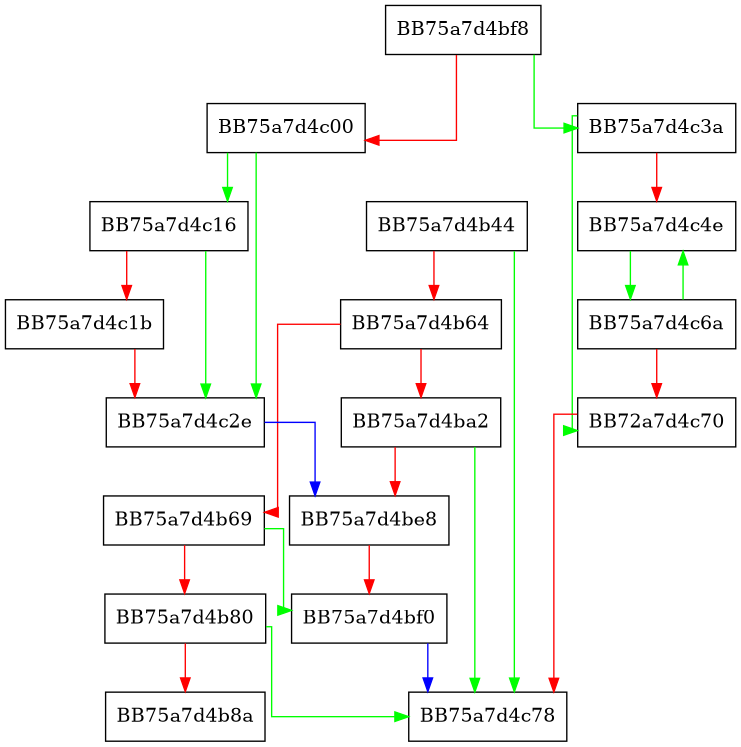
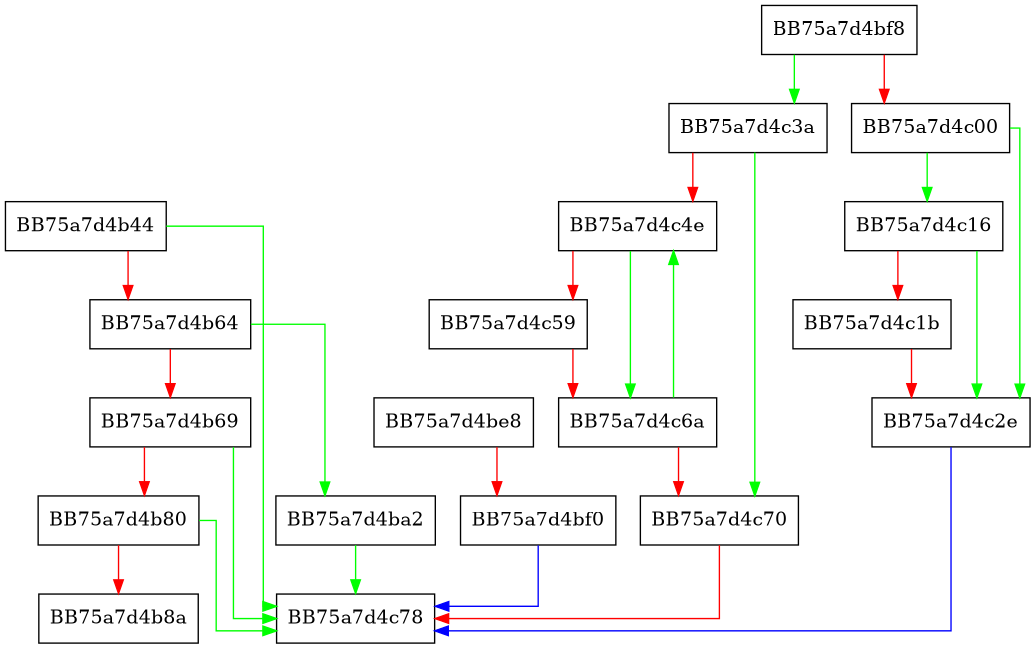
none -> (508, 324)
(421, 366) -> (325, 366)
(657, 422) -> (719, 520)
(315, 427) -> (792, 631)
(395, 464) -> none
(284, 560) -> (233, 548)
